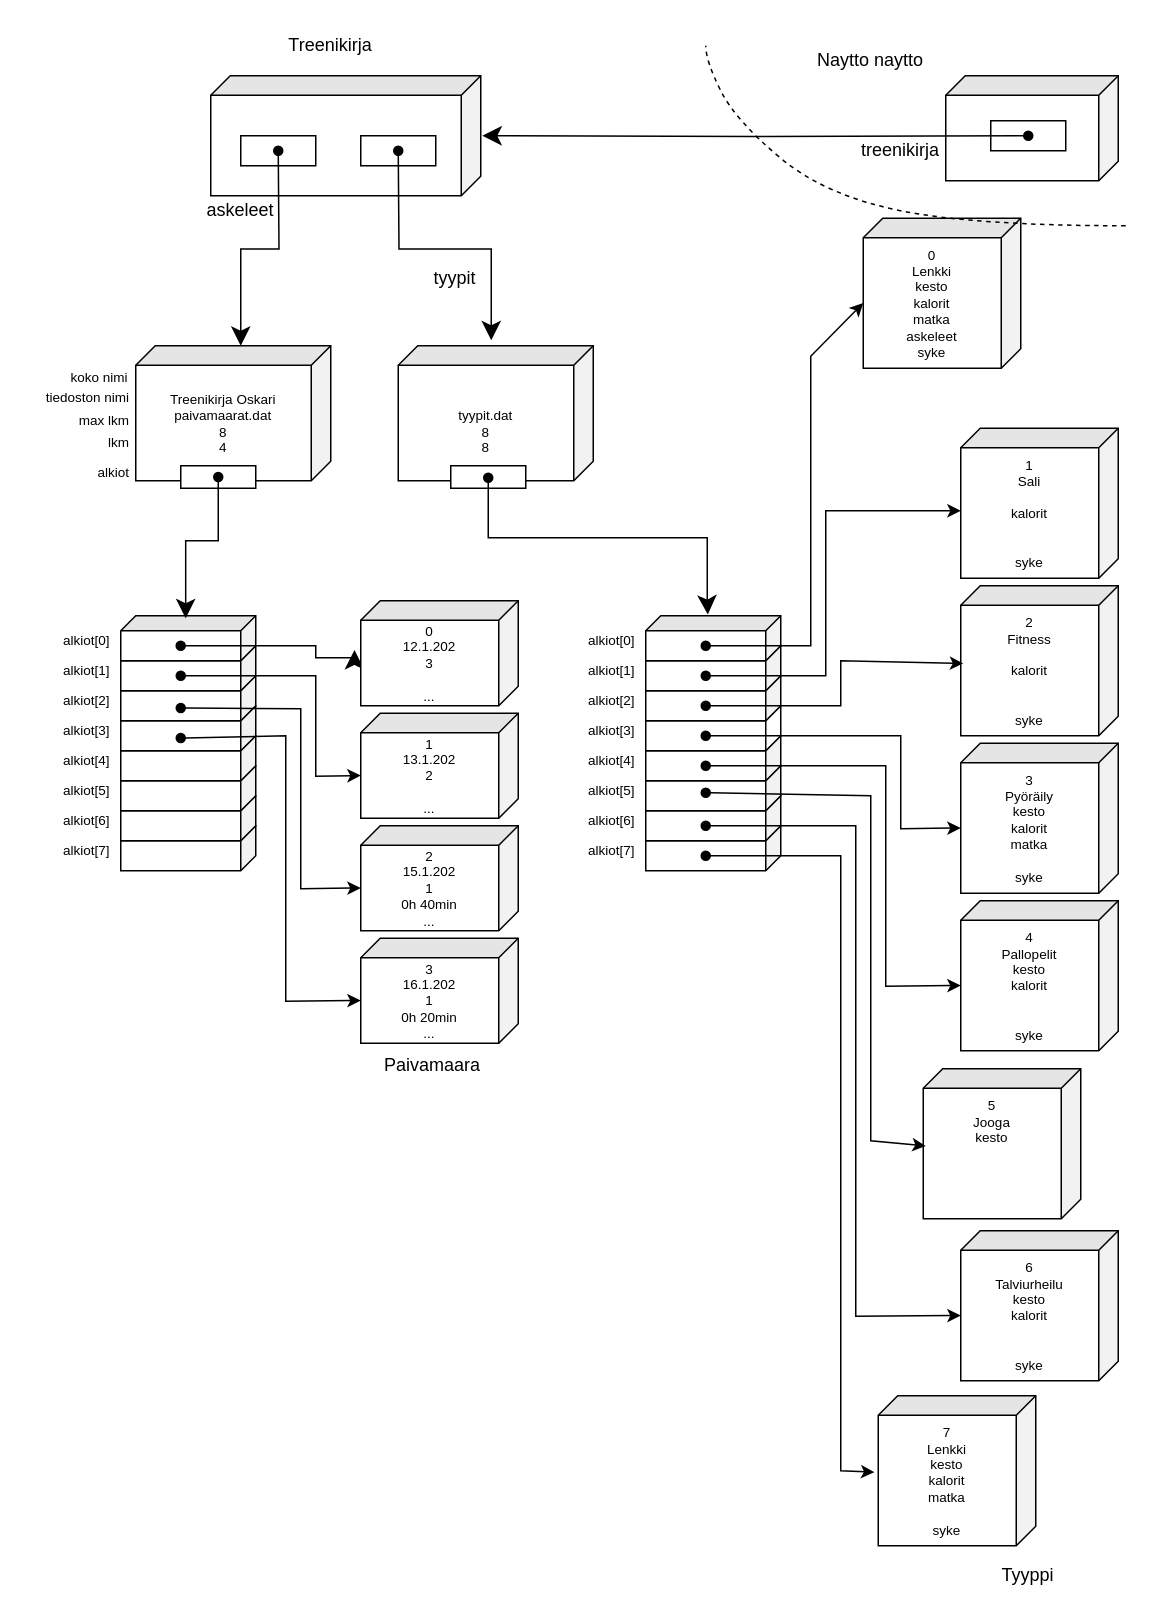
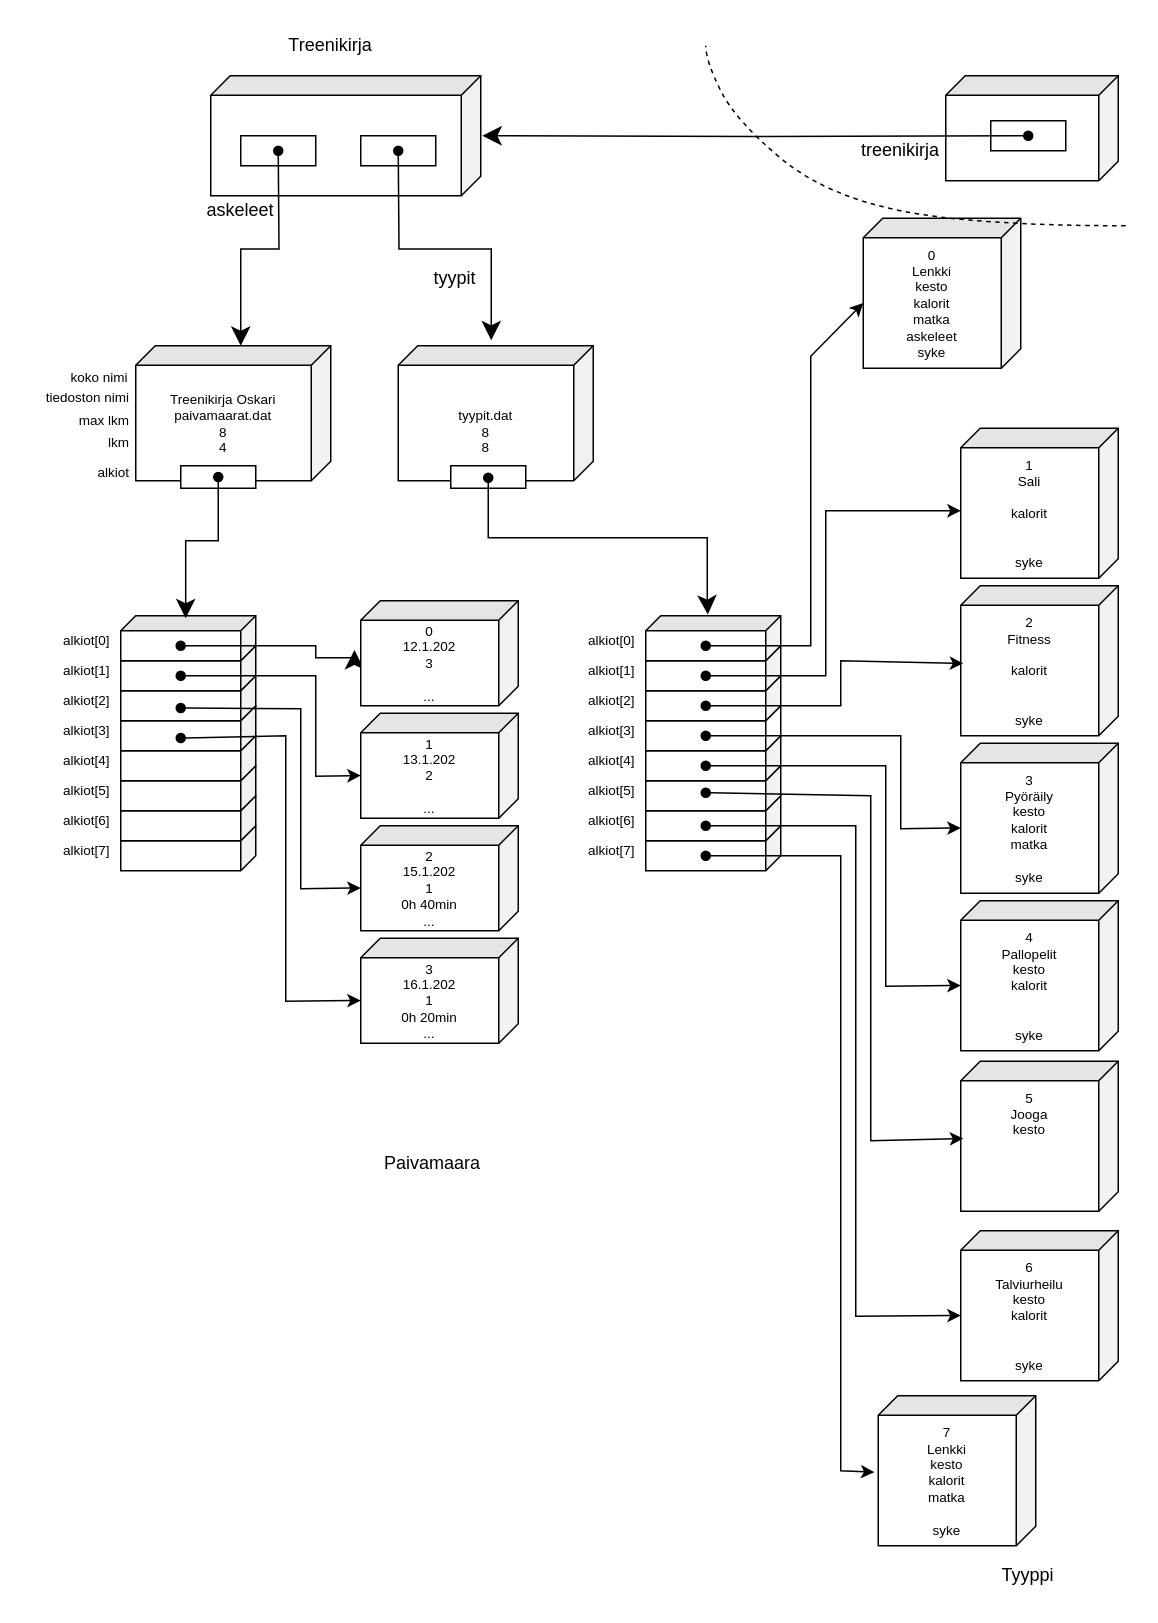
(871, 61) -> none
(432, 1066) -> (432, 1163)
(1002, 1144) -> (1040, 1136)
